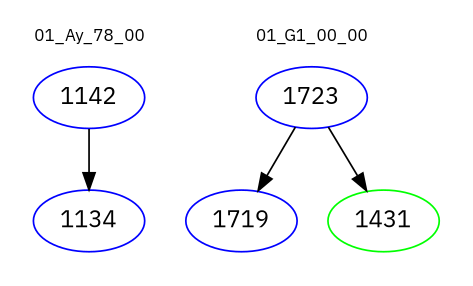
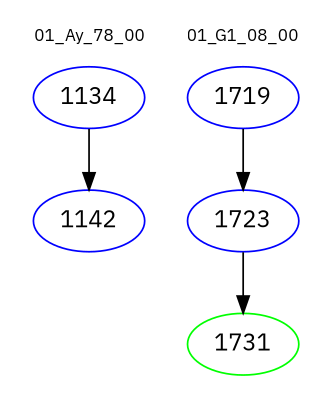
(313, 37) -> (243, 37)
(89, 151) -> (89, 151)
(281, 151) -> (243, 151)
(384, 221) -> (243, 344)
